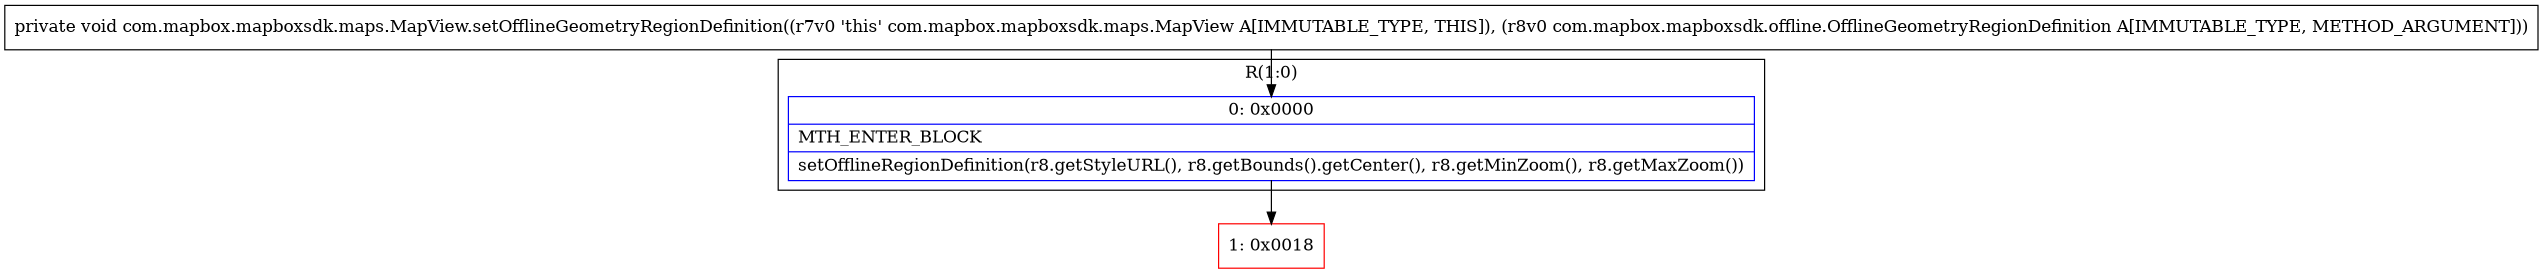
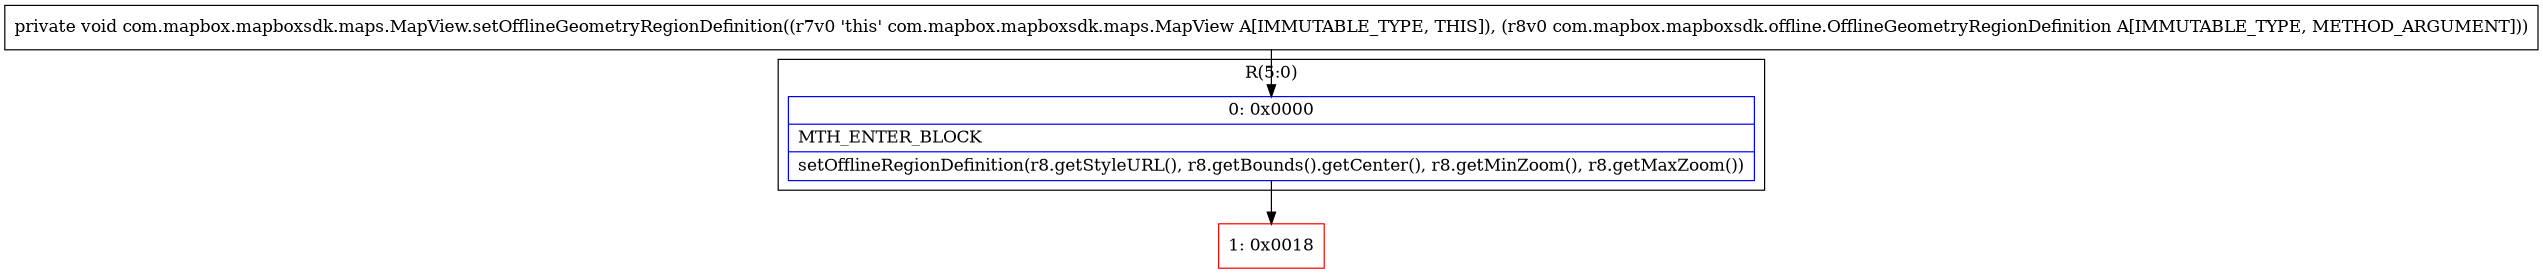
(1271, 73) -> (1271, 73)
